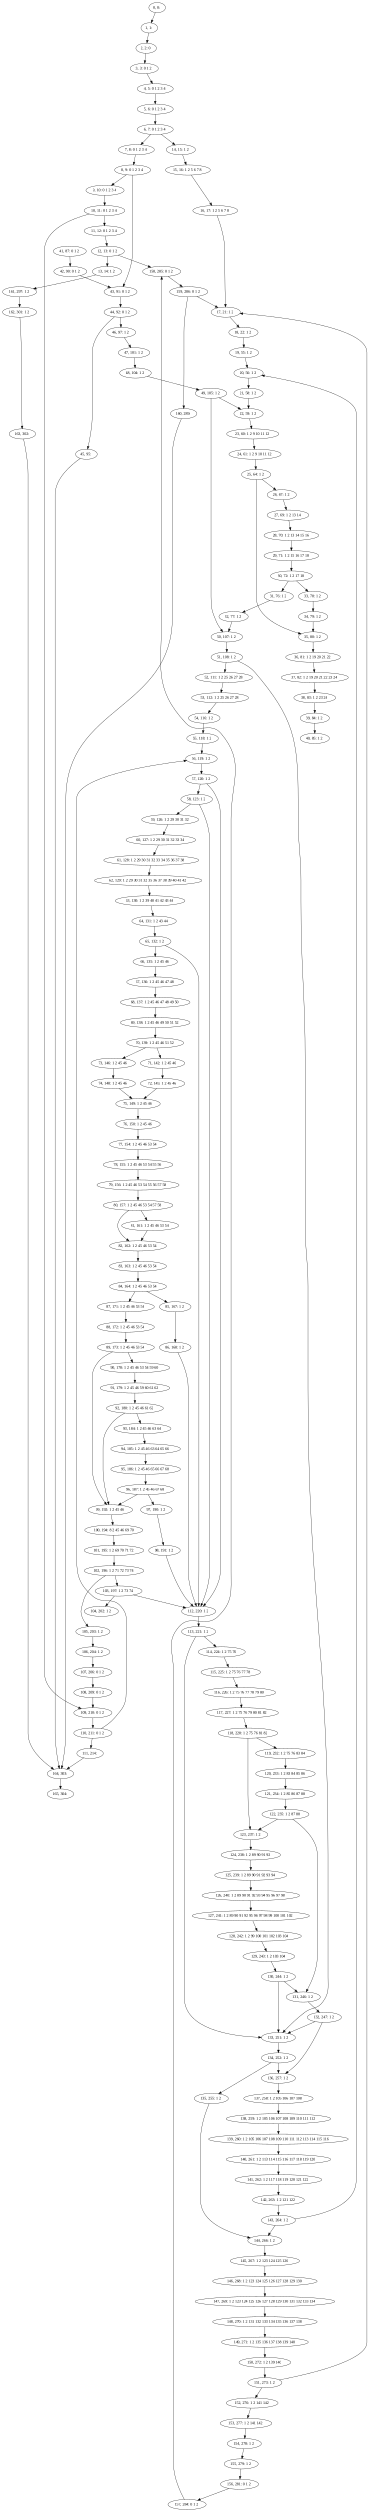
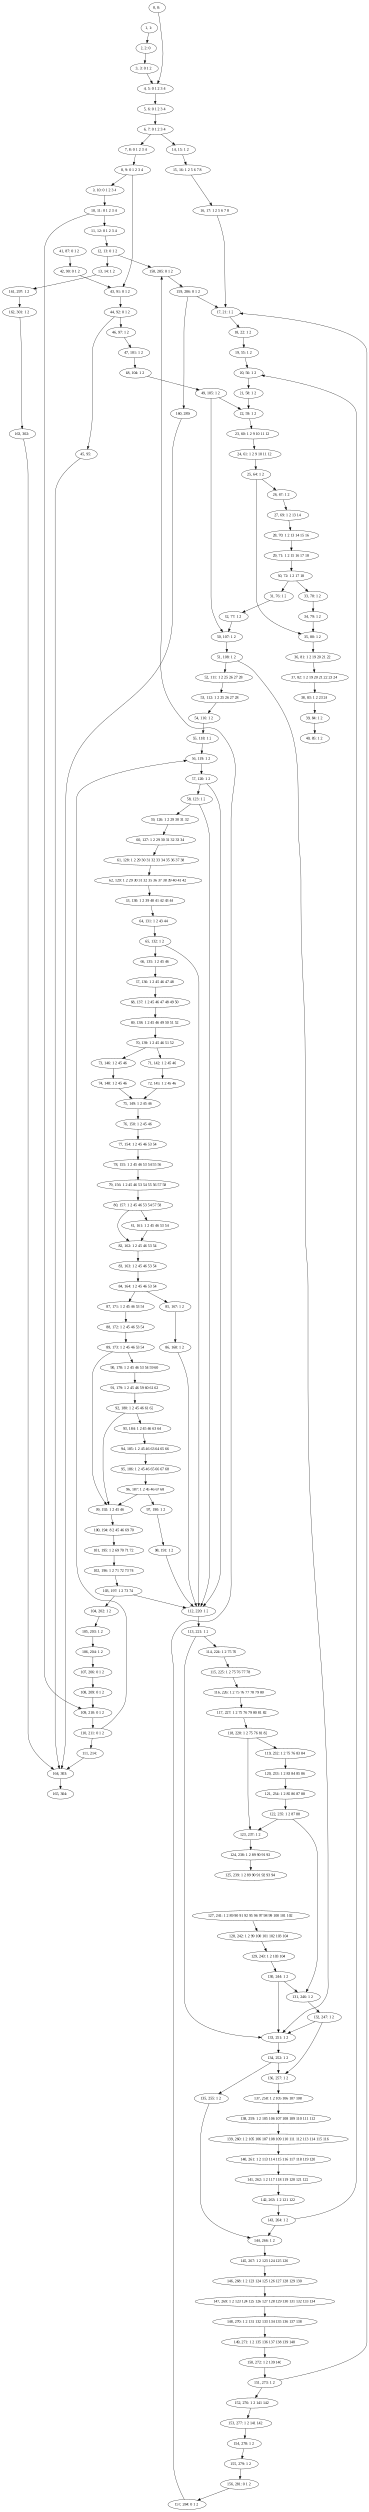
(154, 16) -> (163, 47)
(85, 1597) -> (98, 1620)
(251, 1896) -> none
